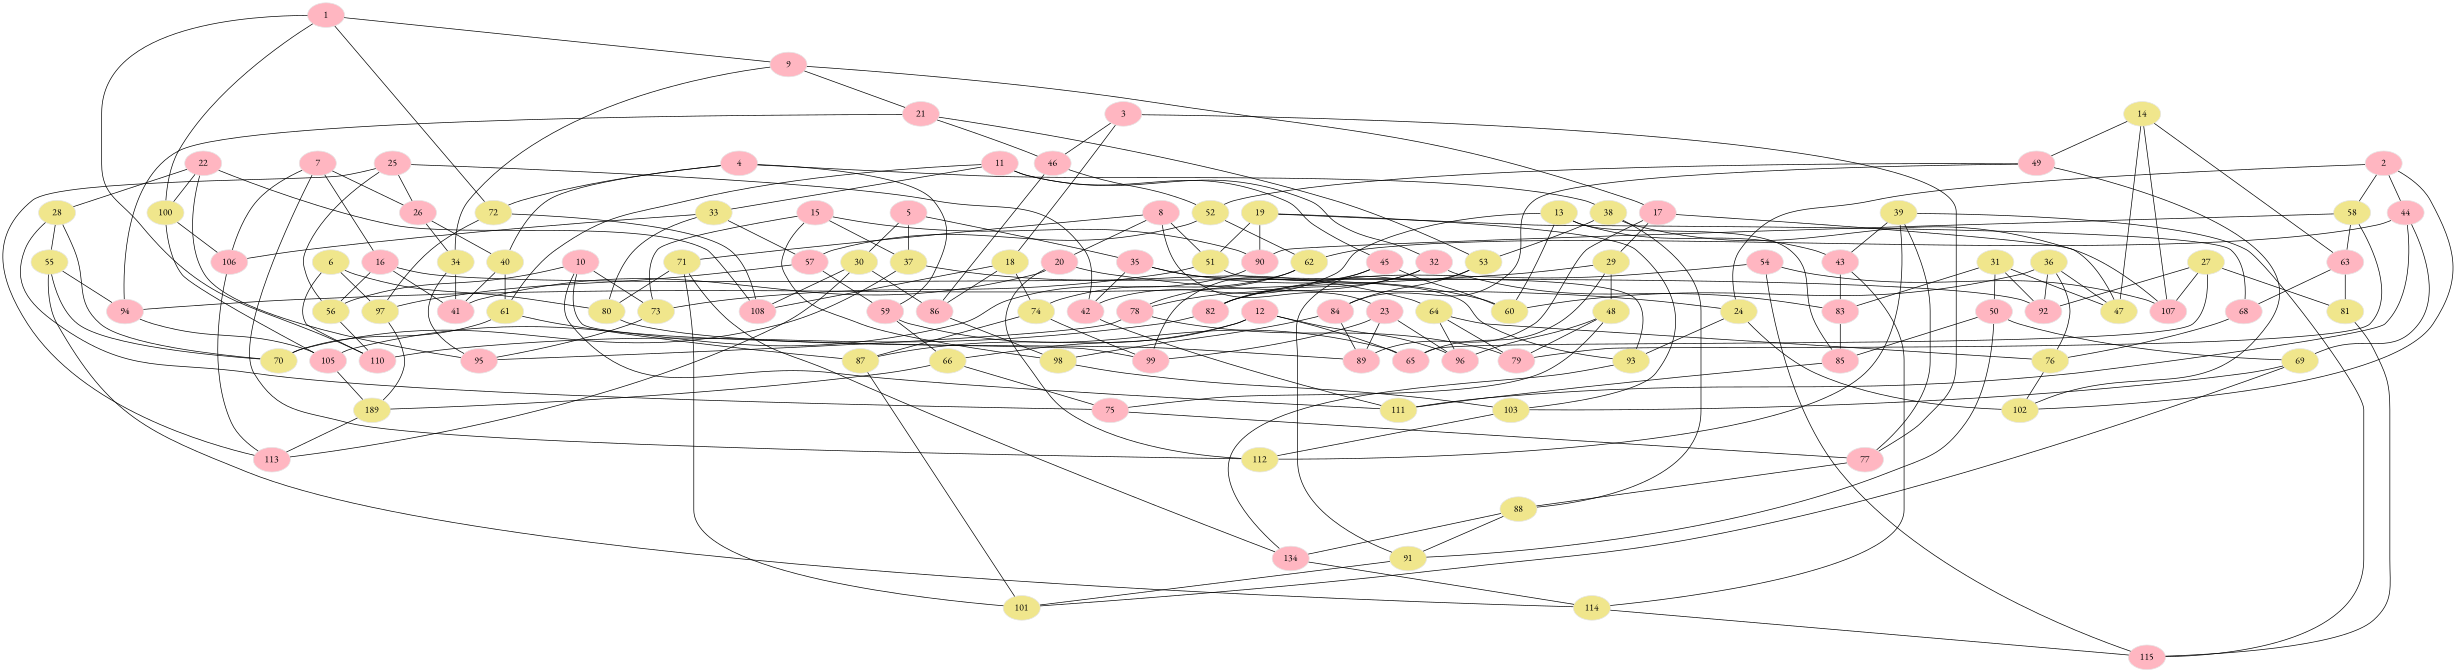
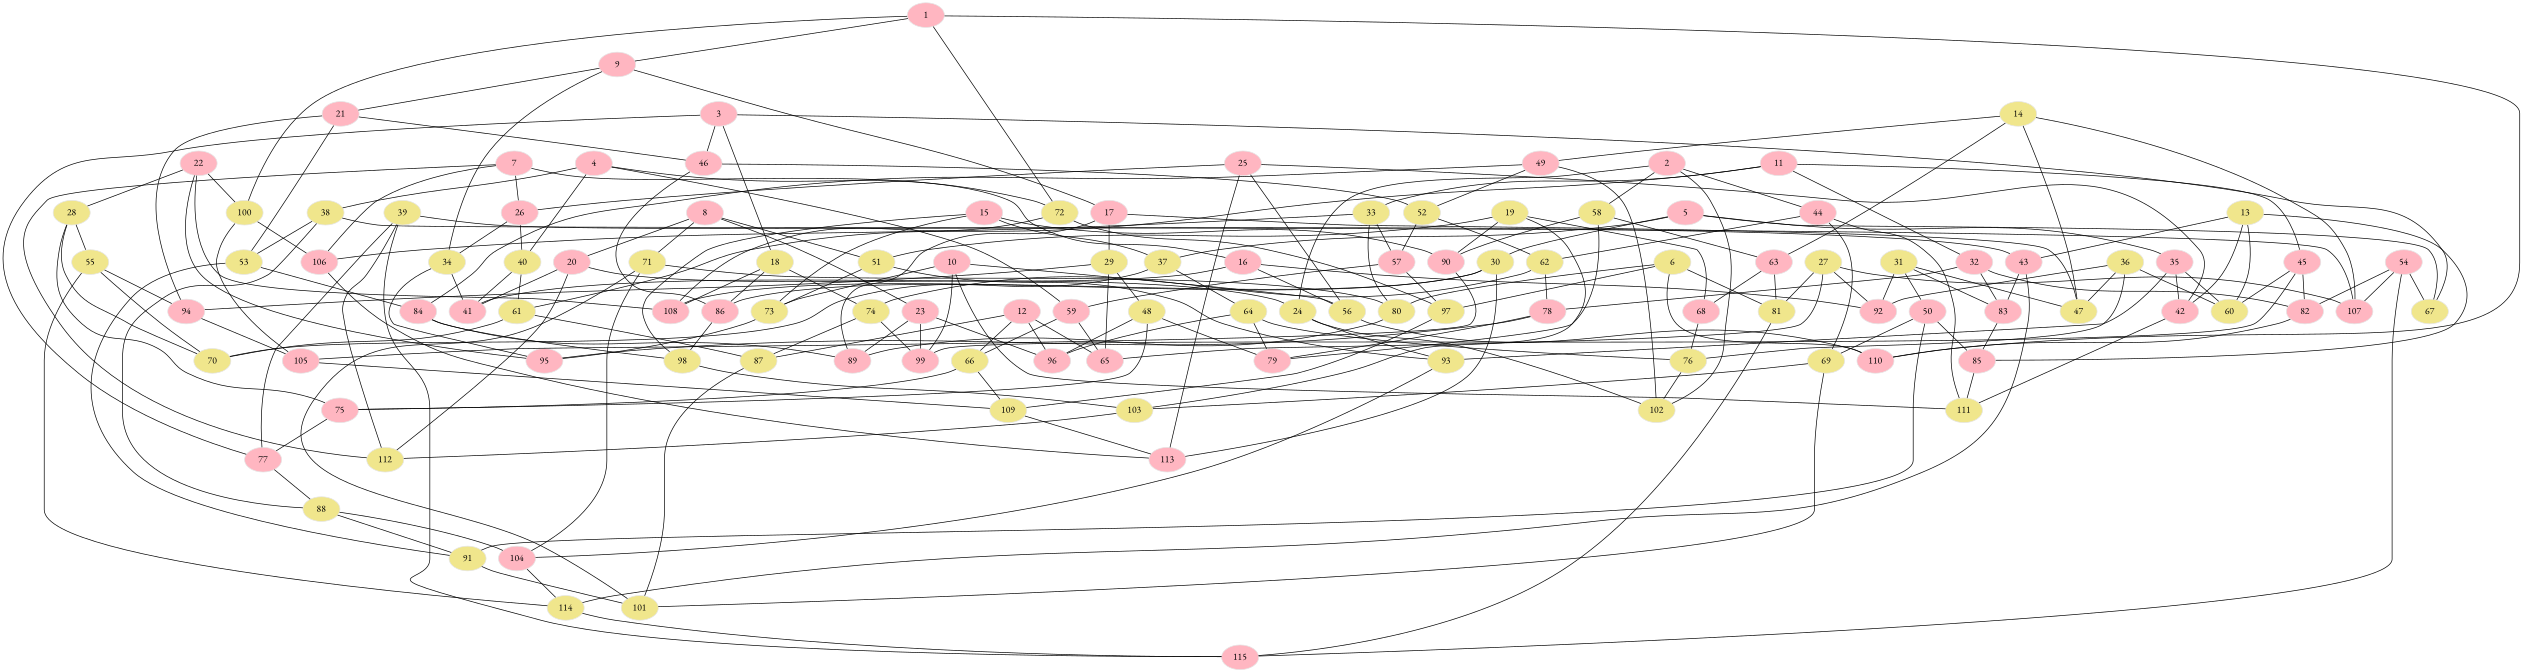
none -> (1725, 287)
none -> (2430, 311)
(372, 410) -> (1008, 410)
(1291, 558) -> (517, 558)
